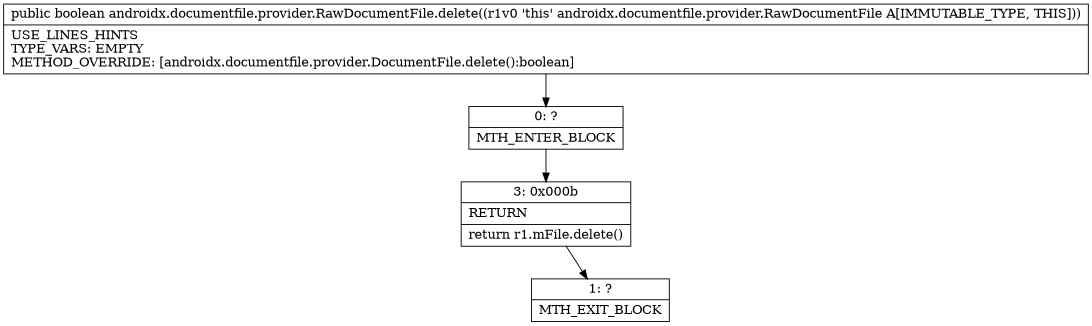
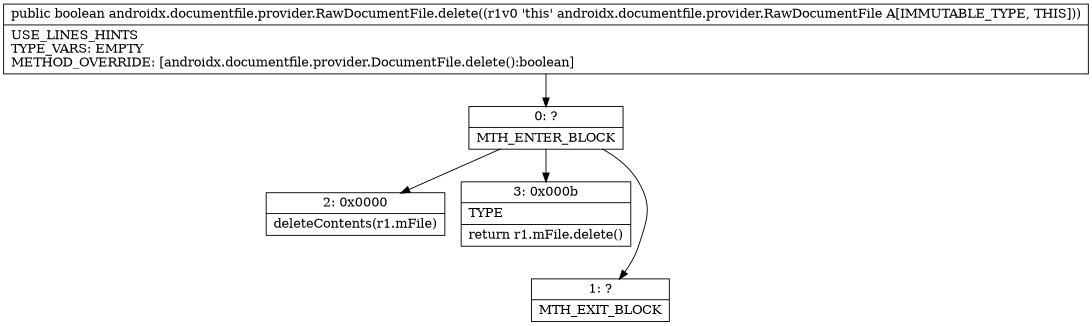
(498, 213) -> (486, 213)
none -> (356, 214)
(574, 259) -> (647, 204)
